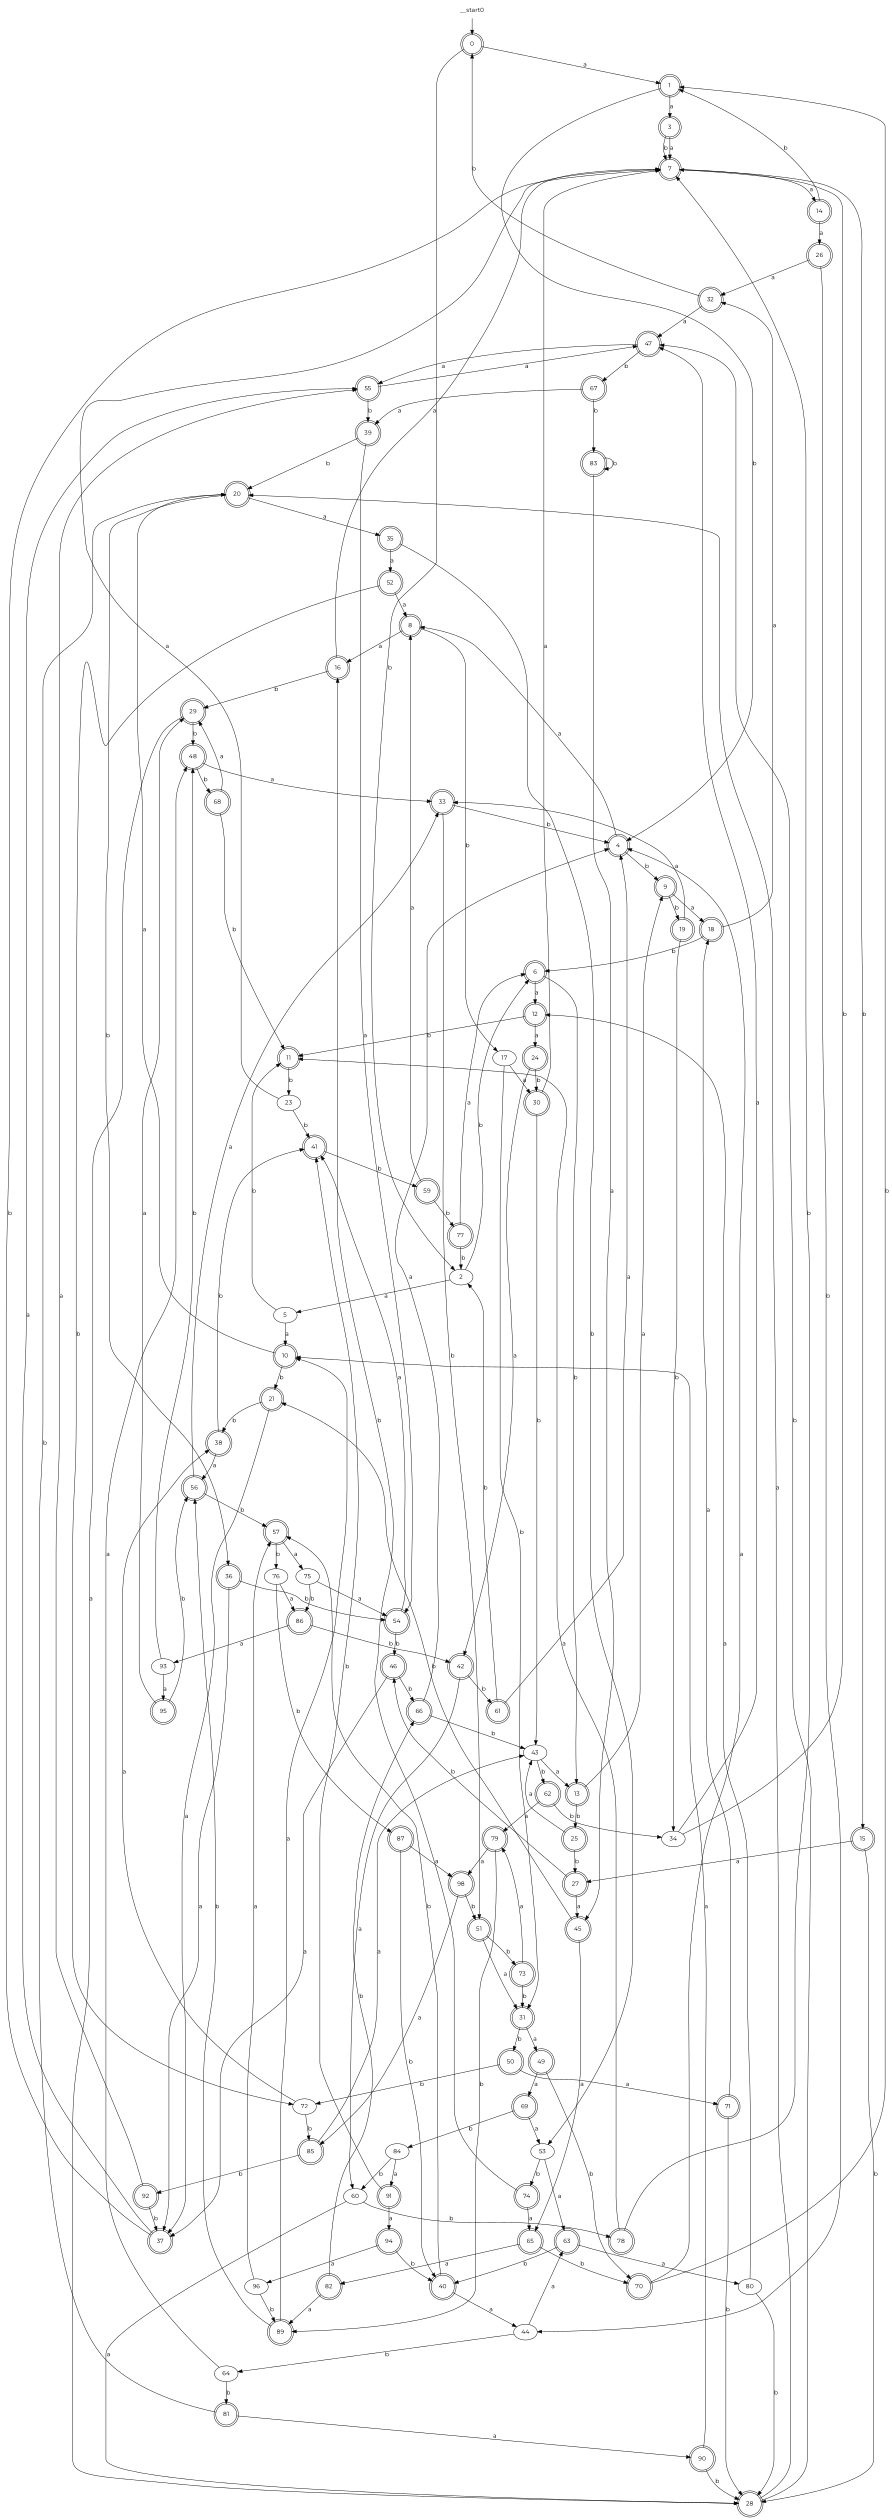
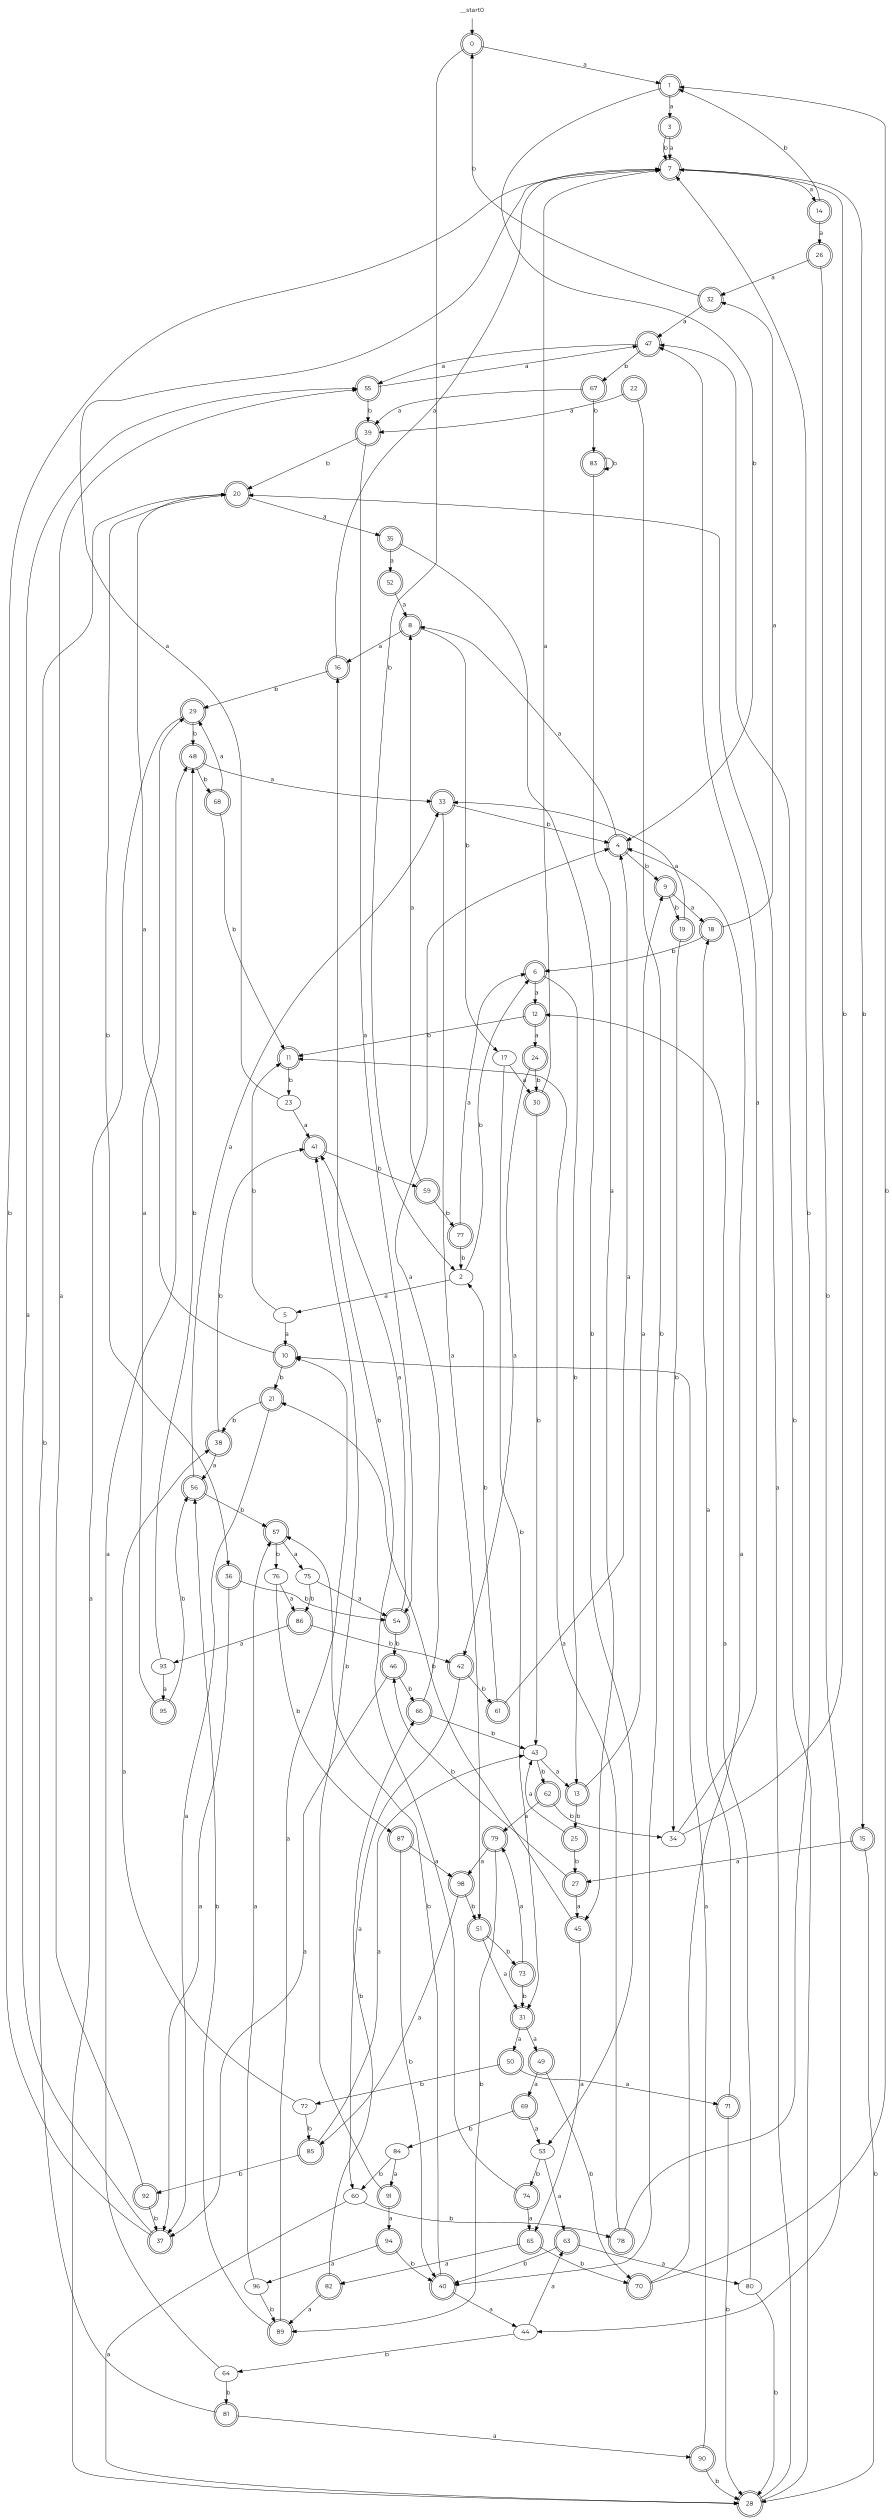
none -> (634, 389)
(306, 1125) -> (306, 1125)
(76, 1244) -> none
(453, 1356) -> (453, 1356)
(520, 2039) -> (520, 2039)
